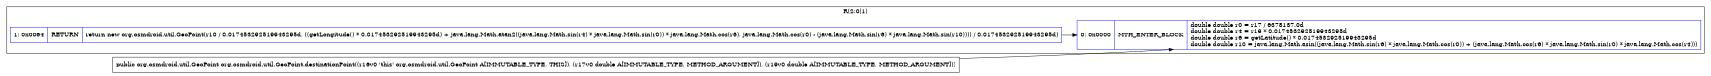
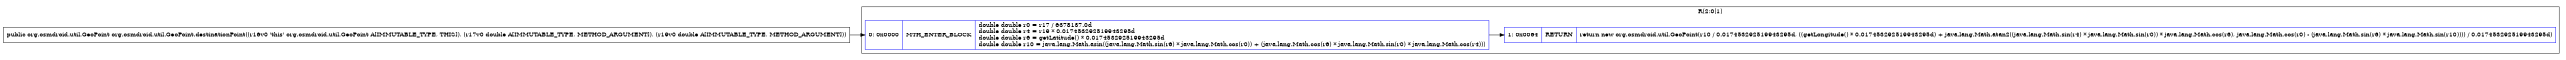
(1067, 35) -> (1494, 35)
